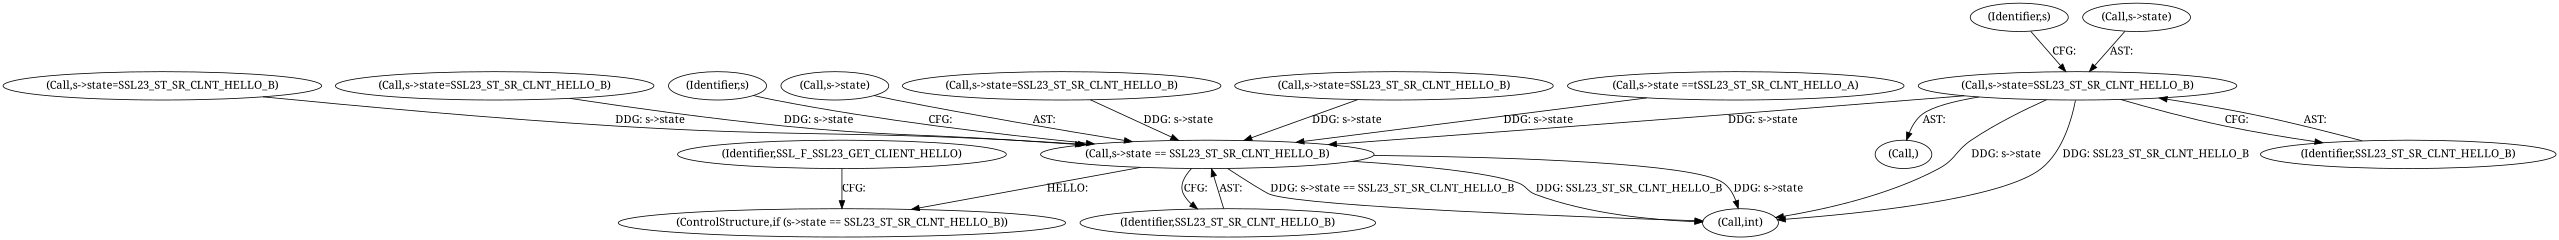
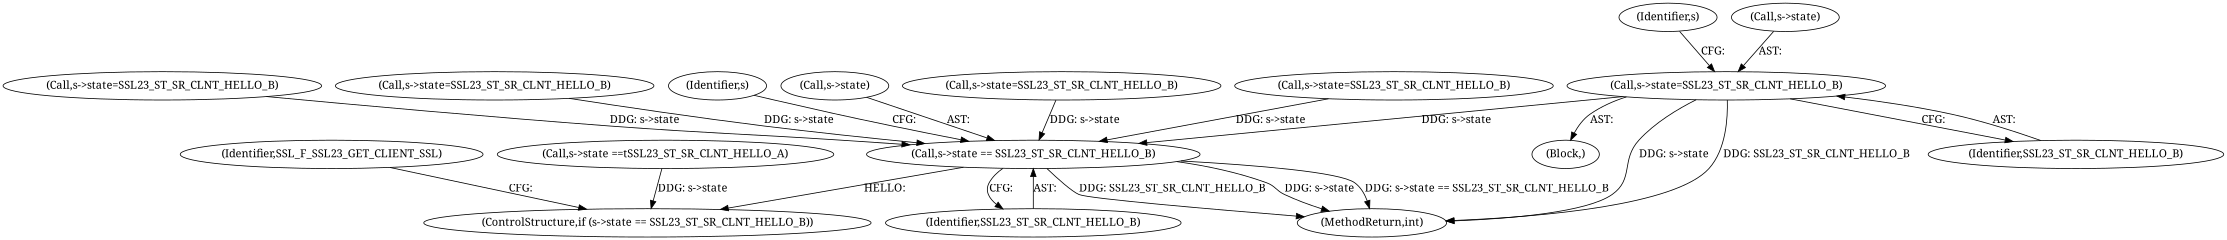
(1475, 120) -> (658, 185)
(842, 154) -> (332, 154)
(1903, 154) -> (1566, 154)
(1740, 223) -> (1372, 223)
